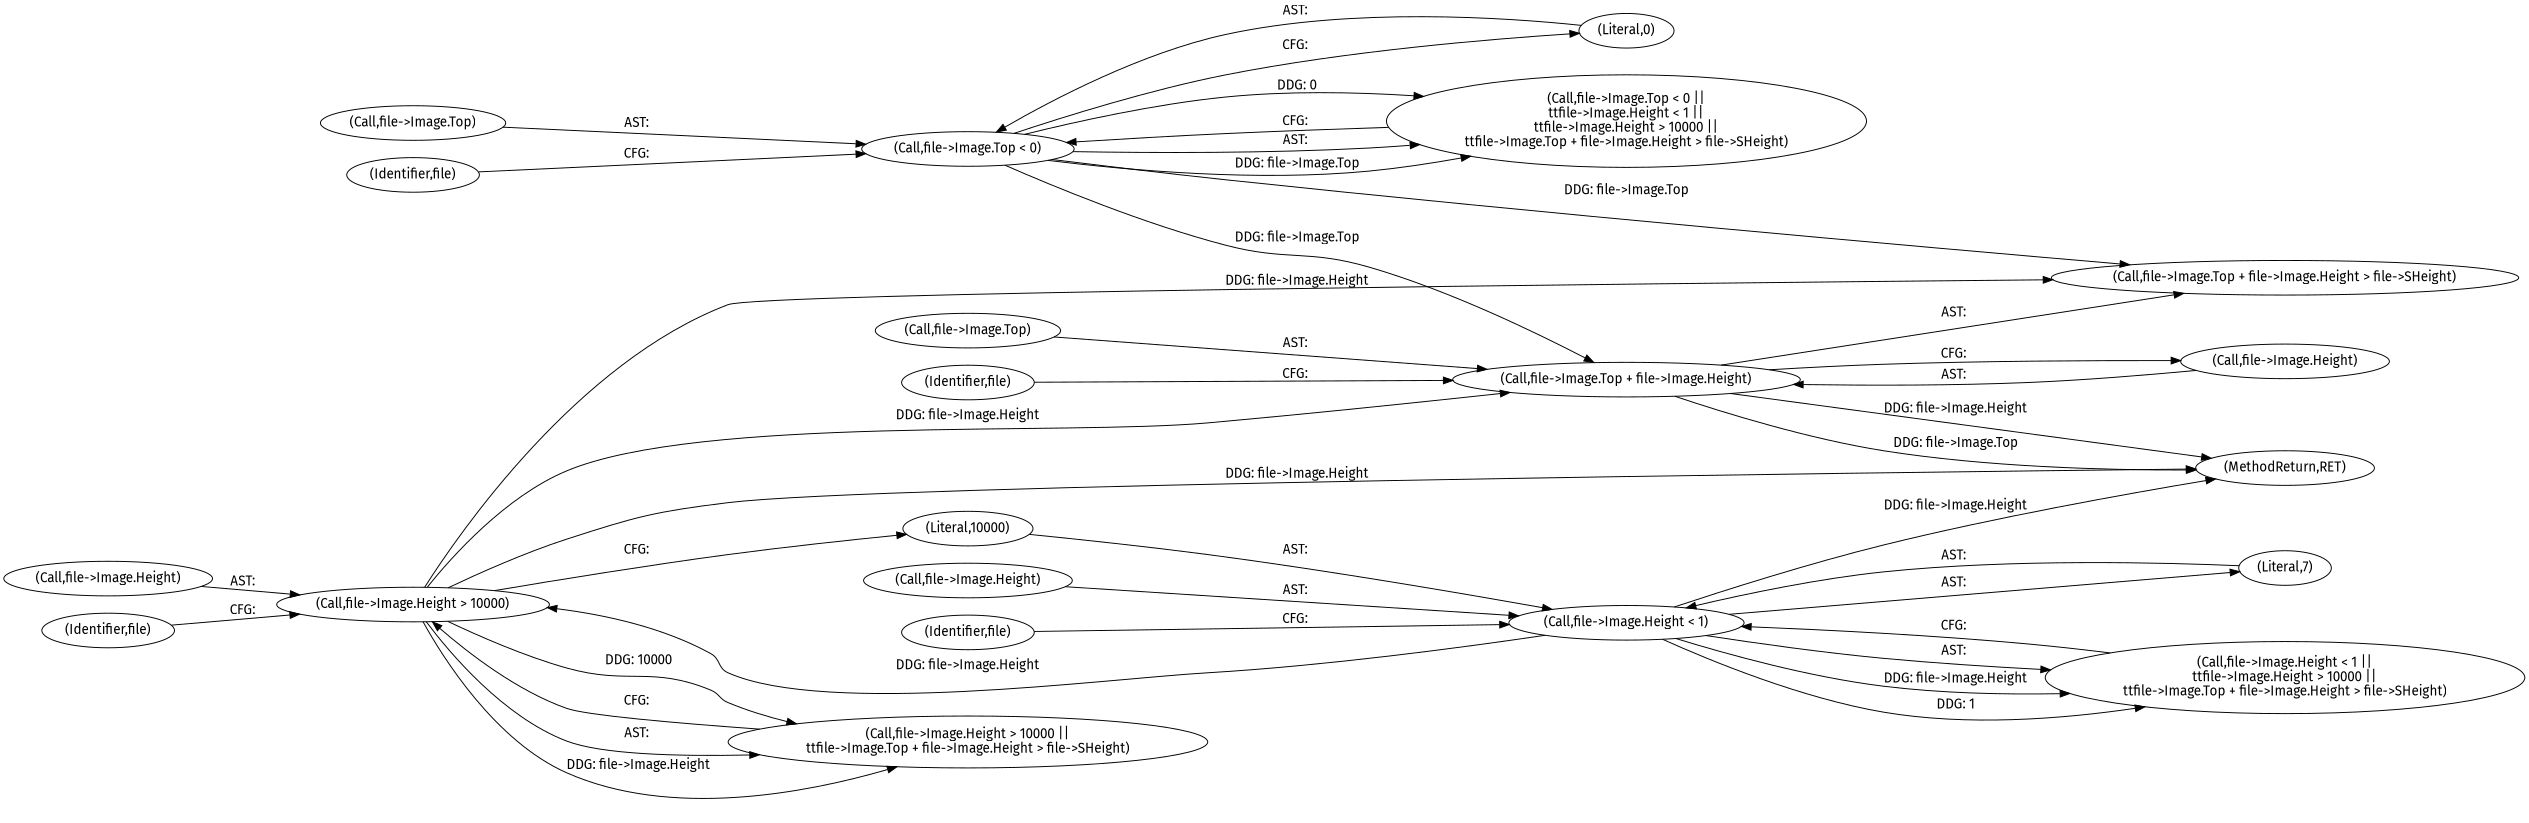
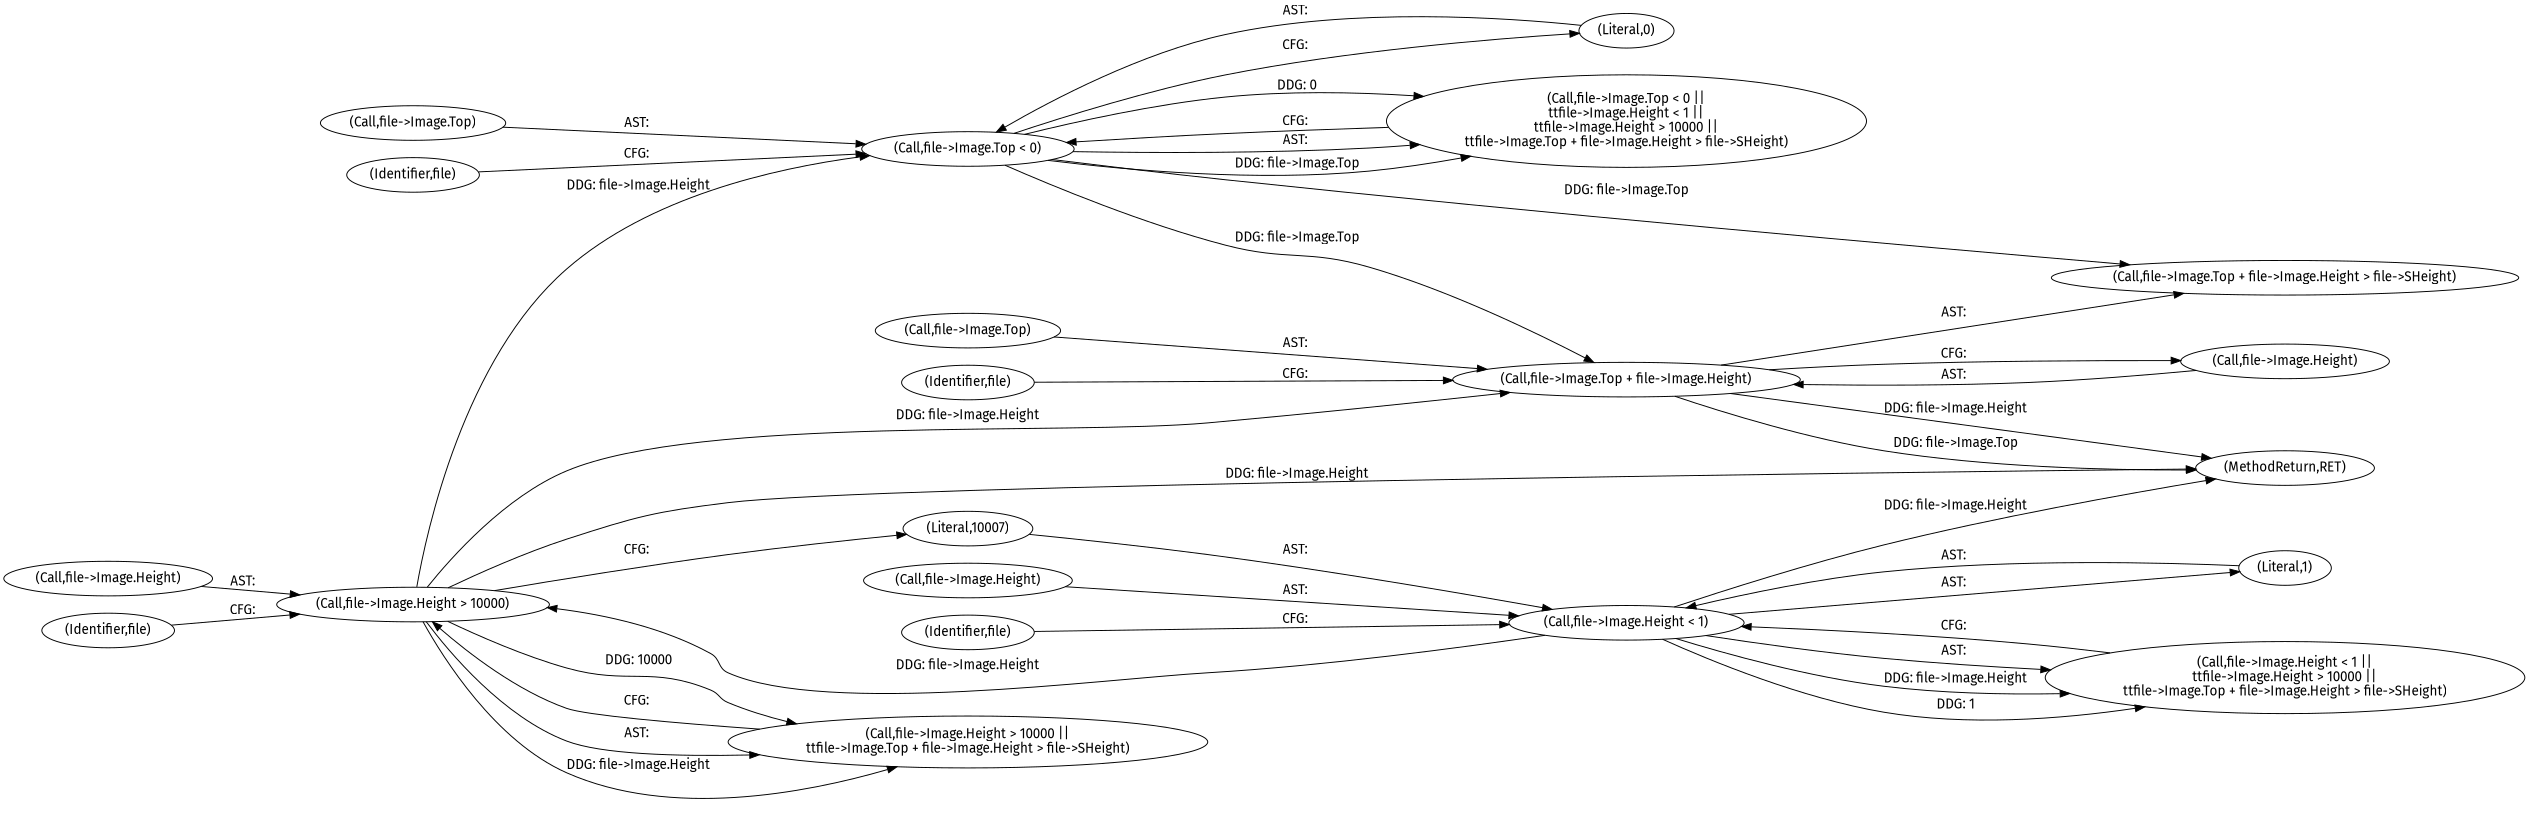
(1175, 291) -> (553, 283)
(968, 529) -> (968, 529)
(2285, 568) -> (2285, 568)
